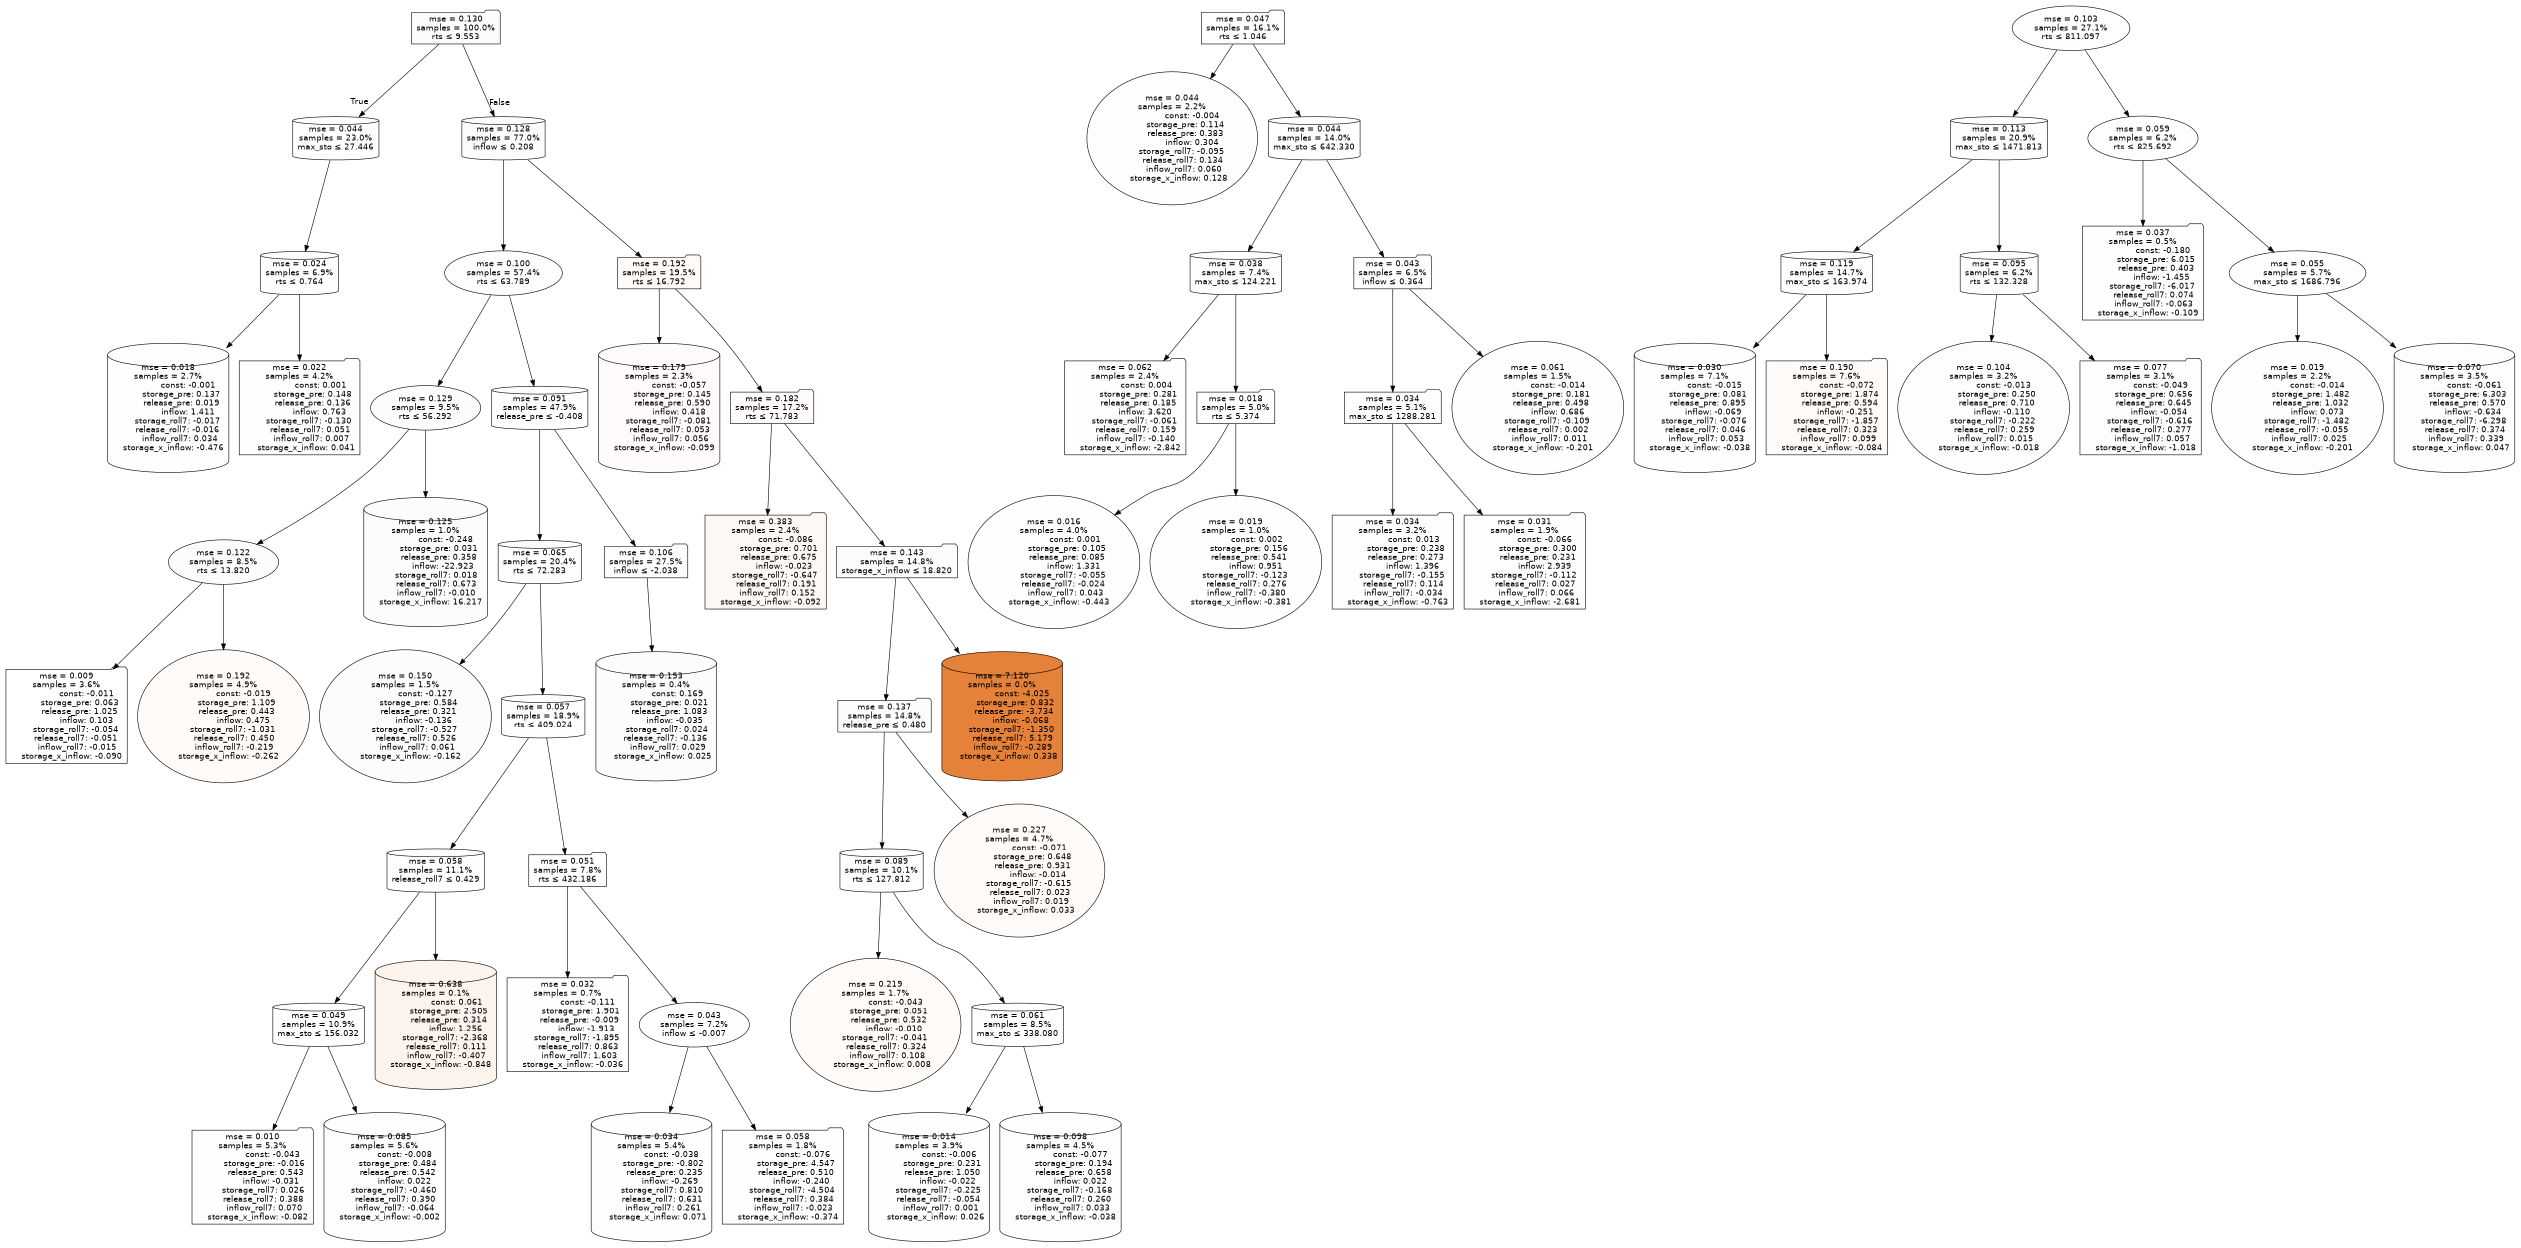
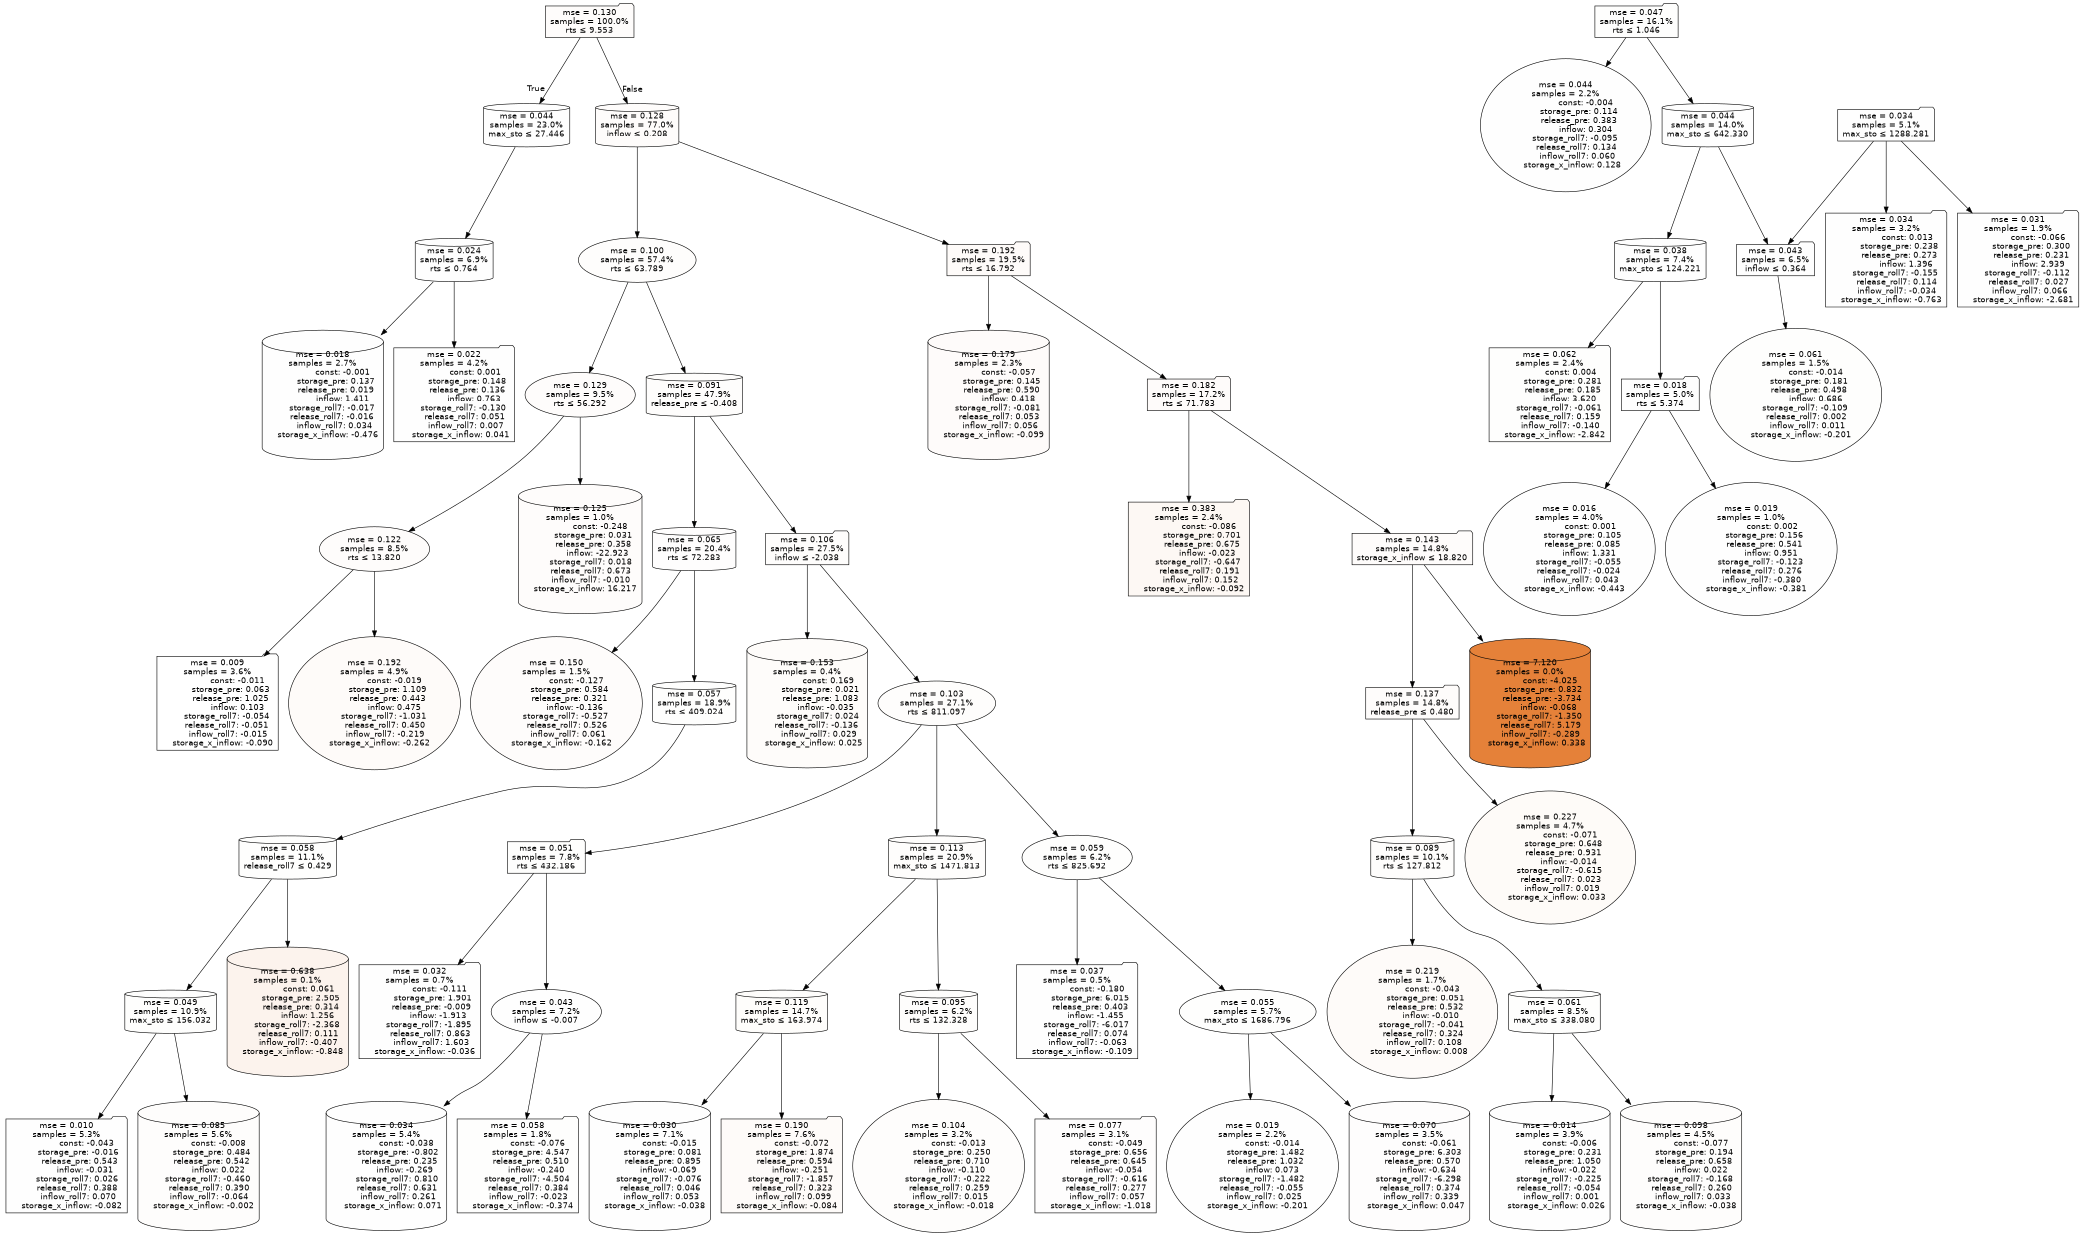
(1393, 337) -> (1833, 190)
none -> (868, 621)
(555, 793) -> (768, 815)
